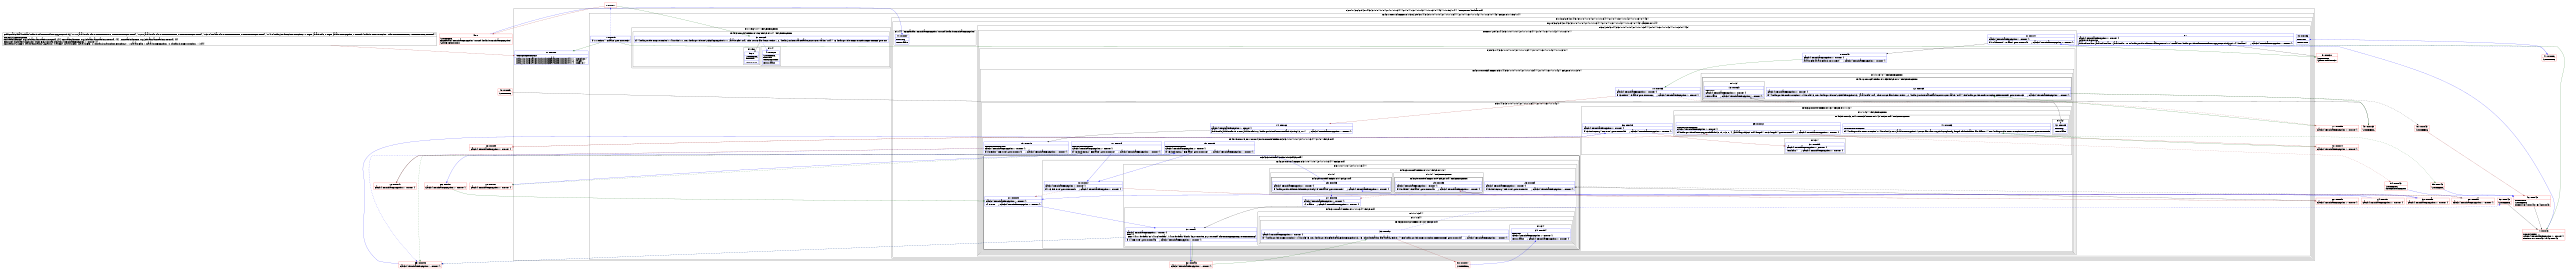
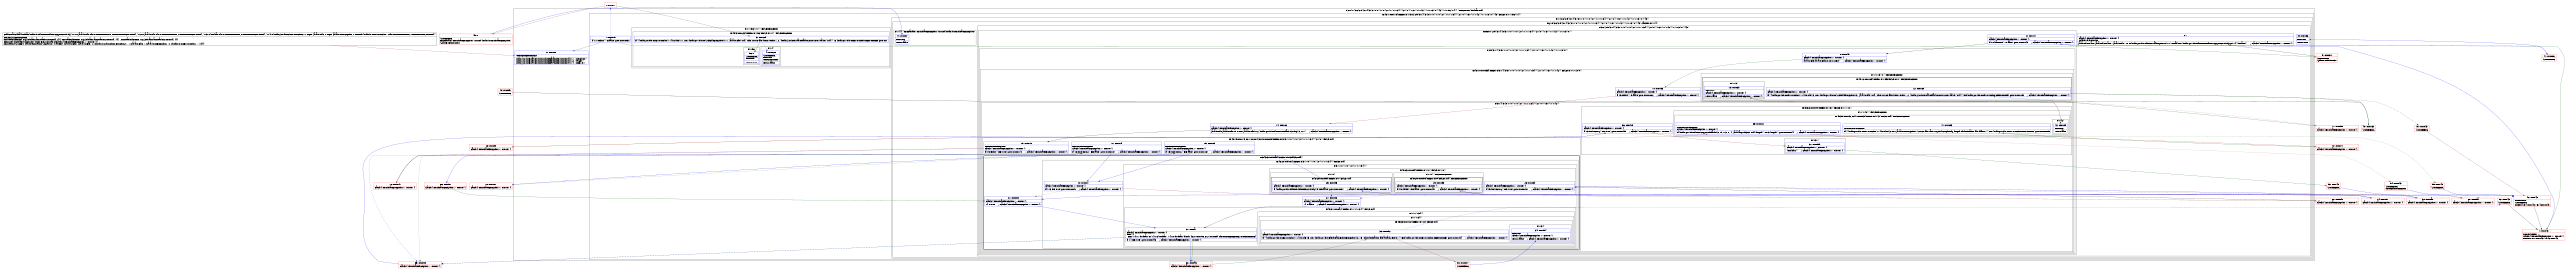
none -> (2334, 186)
none -> (1973, 190)
